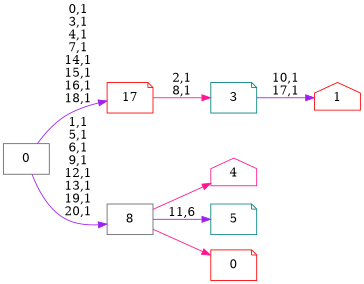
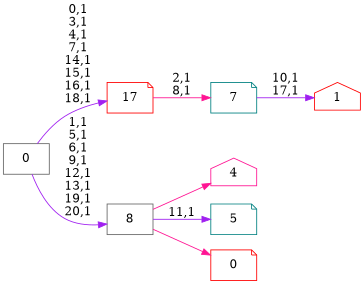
(234, 98) -> (234, 98)
(182, 213) -> (182, 213)
